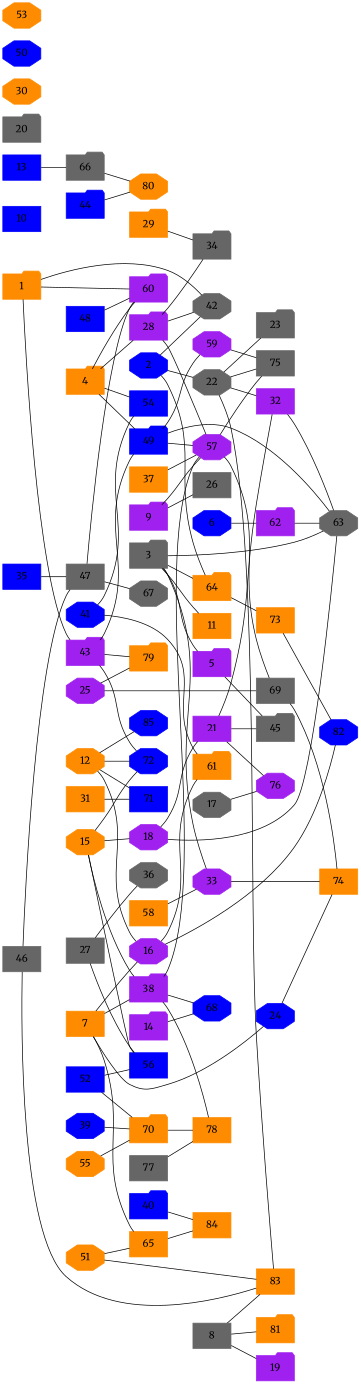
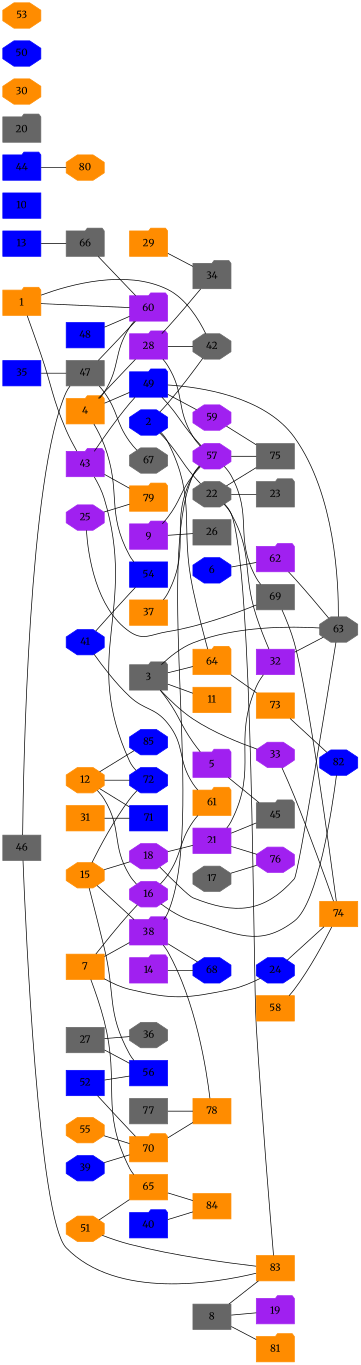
(117, 177) -> (116, 275)
(186, 894) -> (312, 962)
